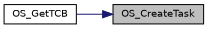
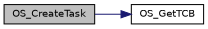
(89, 14) -> (108, 14)
